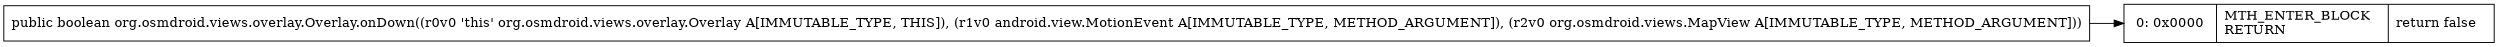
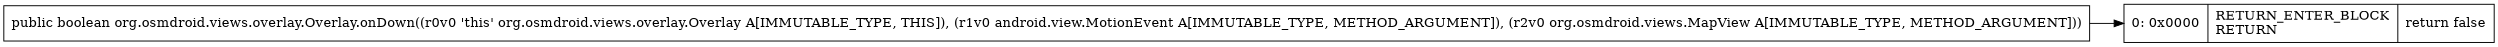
(2298, 16) -> (2303, 16)
